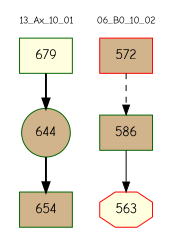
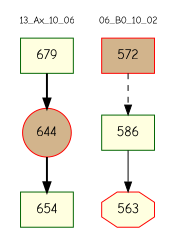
(46, 21) -> (47, 21)
(46, 133) -> (47, 133)
(126, 133) -> (128, 133)
(46, 210) -> (47, 210)
